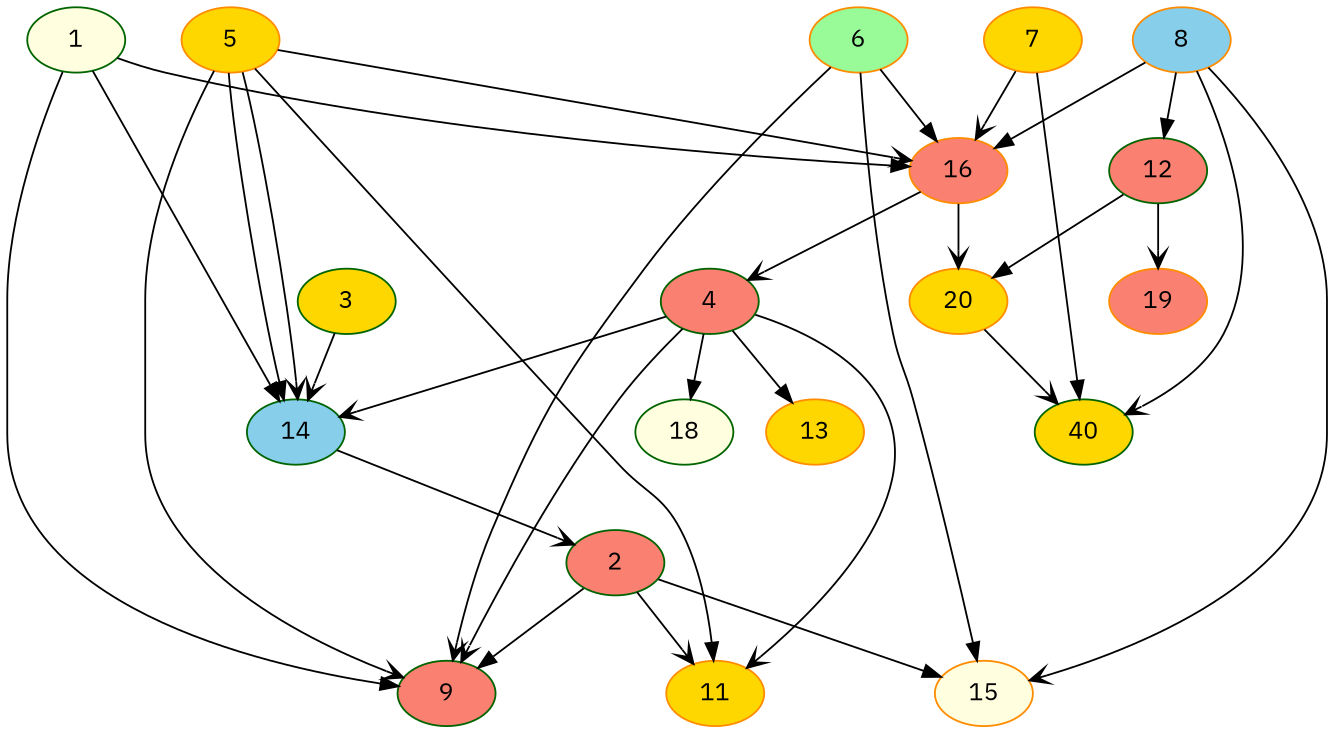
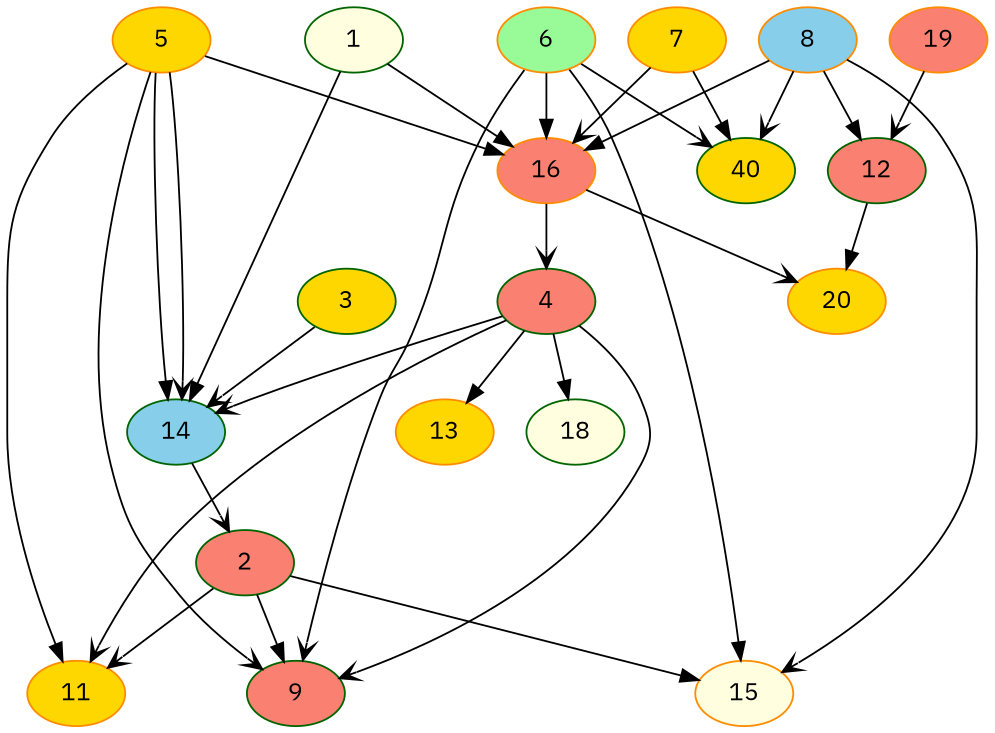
(585, 104) -> (345, 102)
(1158, 227) -> (915, 90)
(1015, 360) -> (639, 100)
(18, 490) -> none
